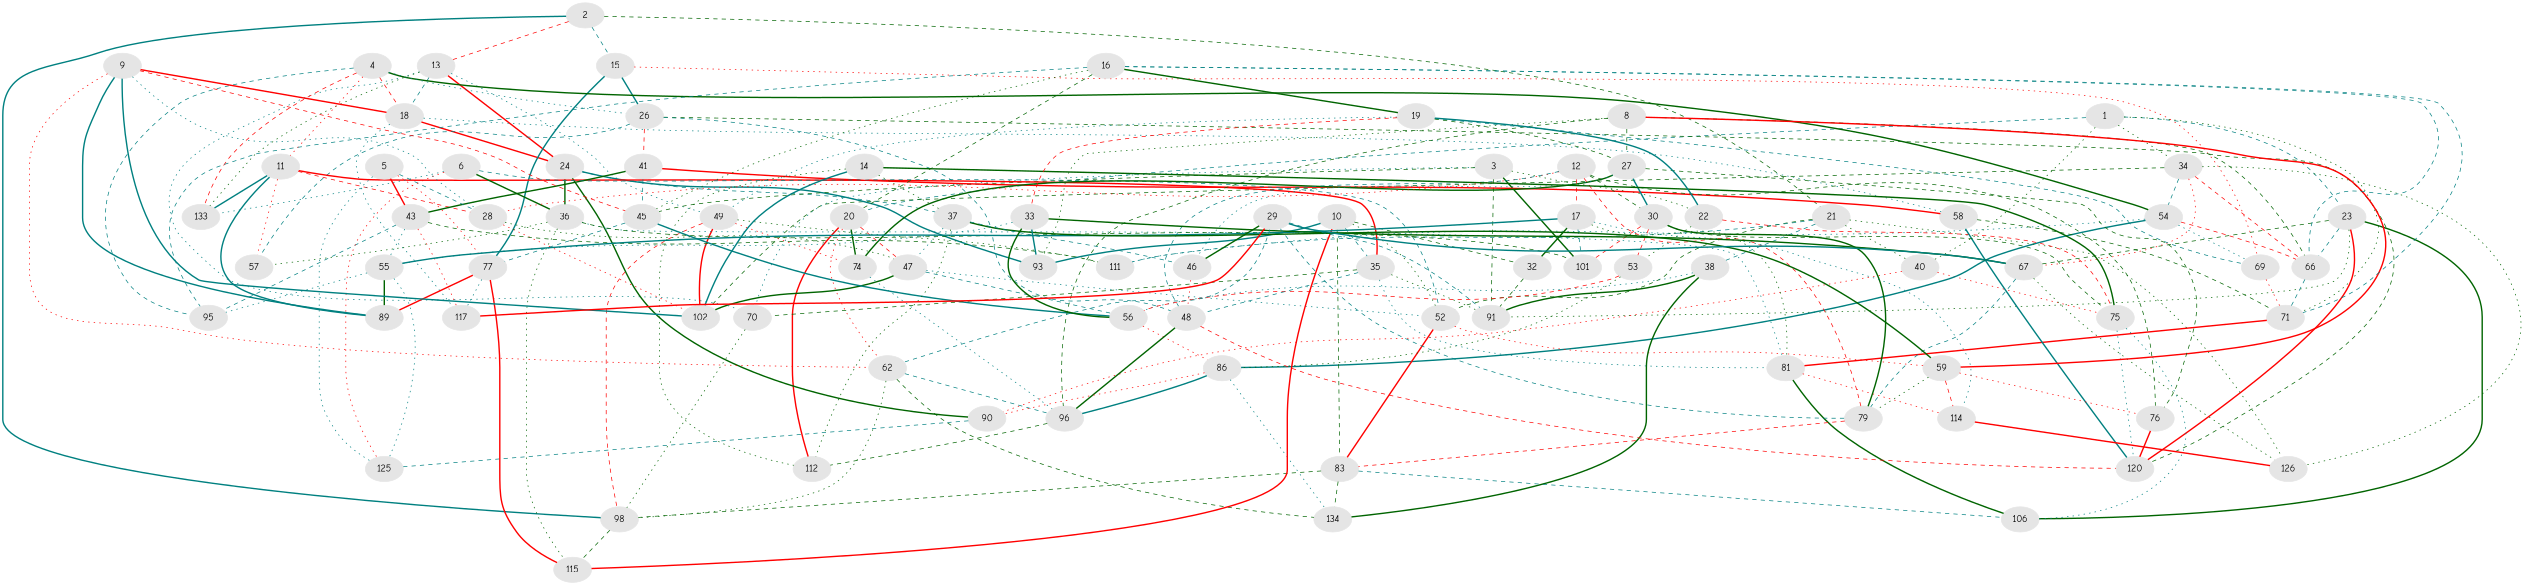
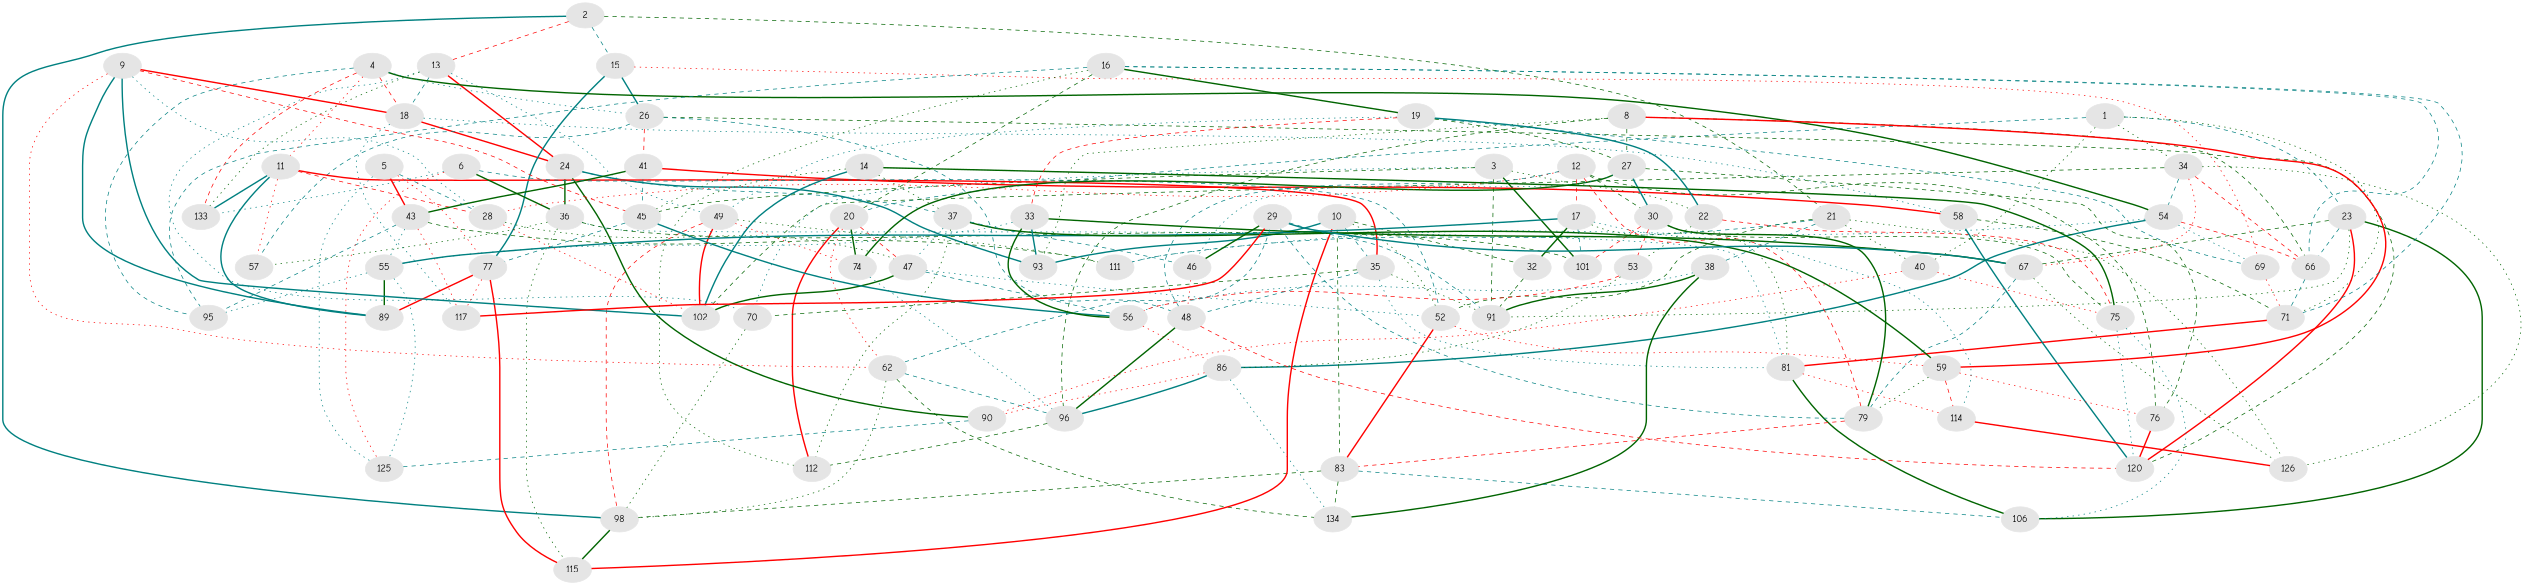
(475, 293) -> (475, 293)
(596, 545) -> (596, 545)
